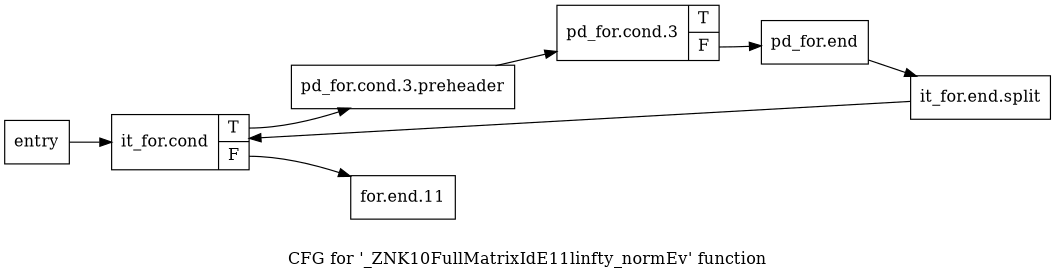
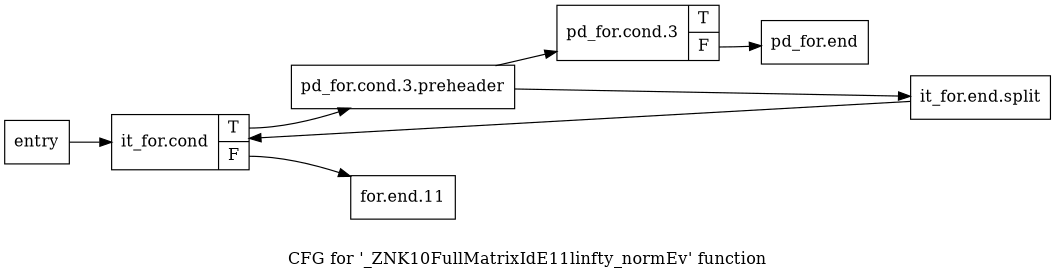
(887, 66) -> (707, 93)
